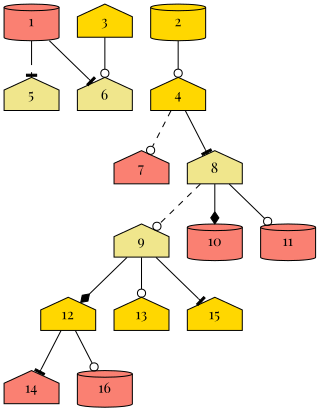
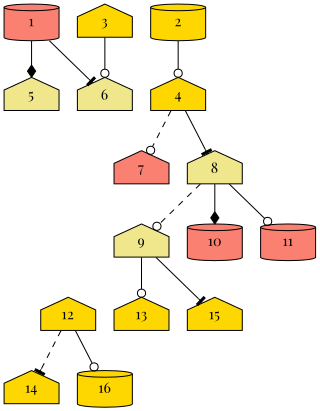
(32, 53) -> (32, 53)
(108, 276) -> none
(51, 350) -> (51, 350)
(32, 389) -> (32, 389)
(105, 389) -> (105, 389)
